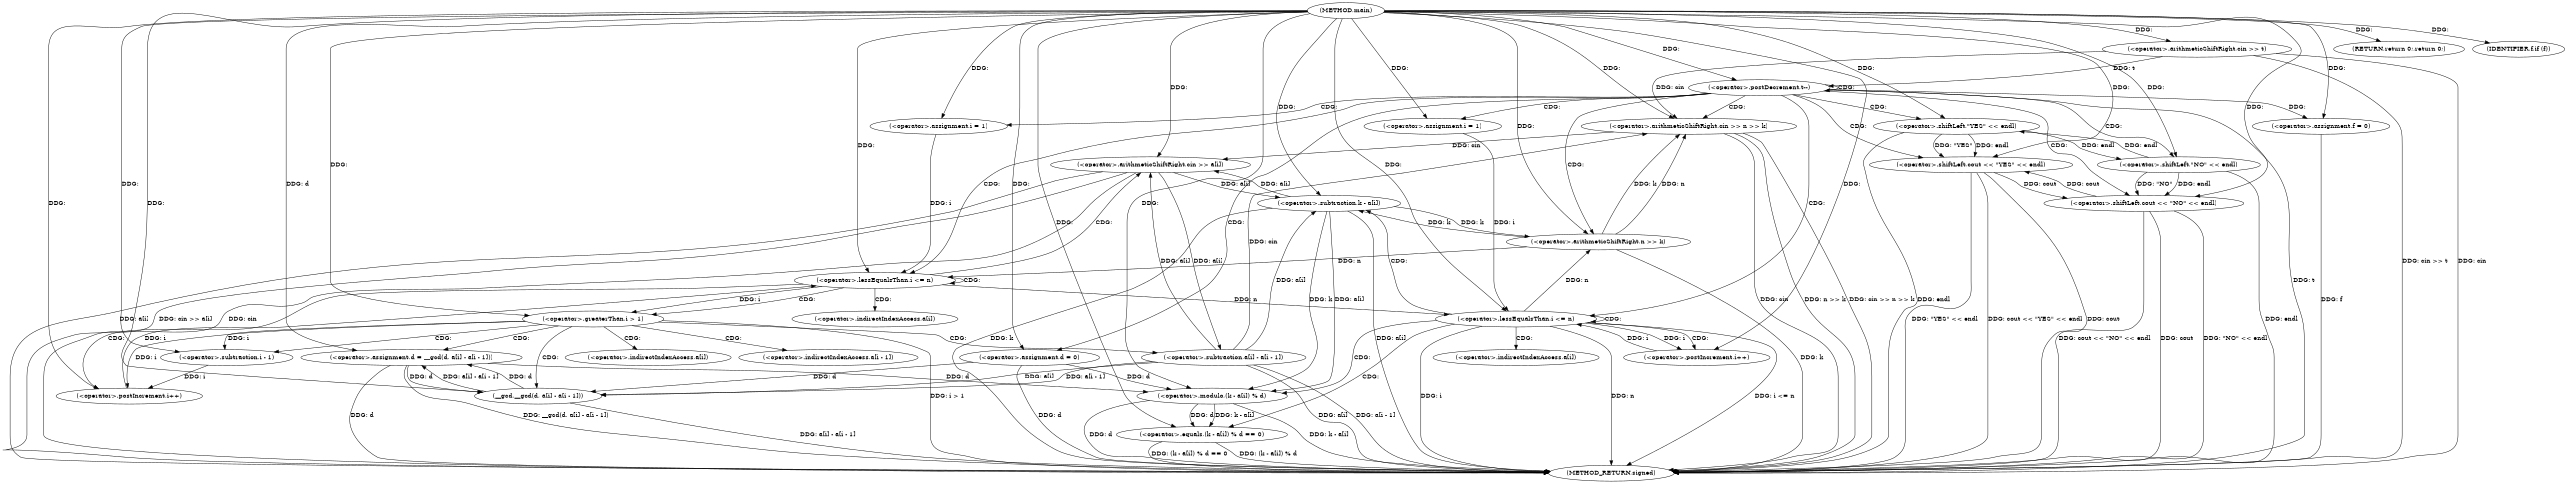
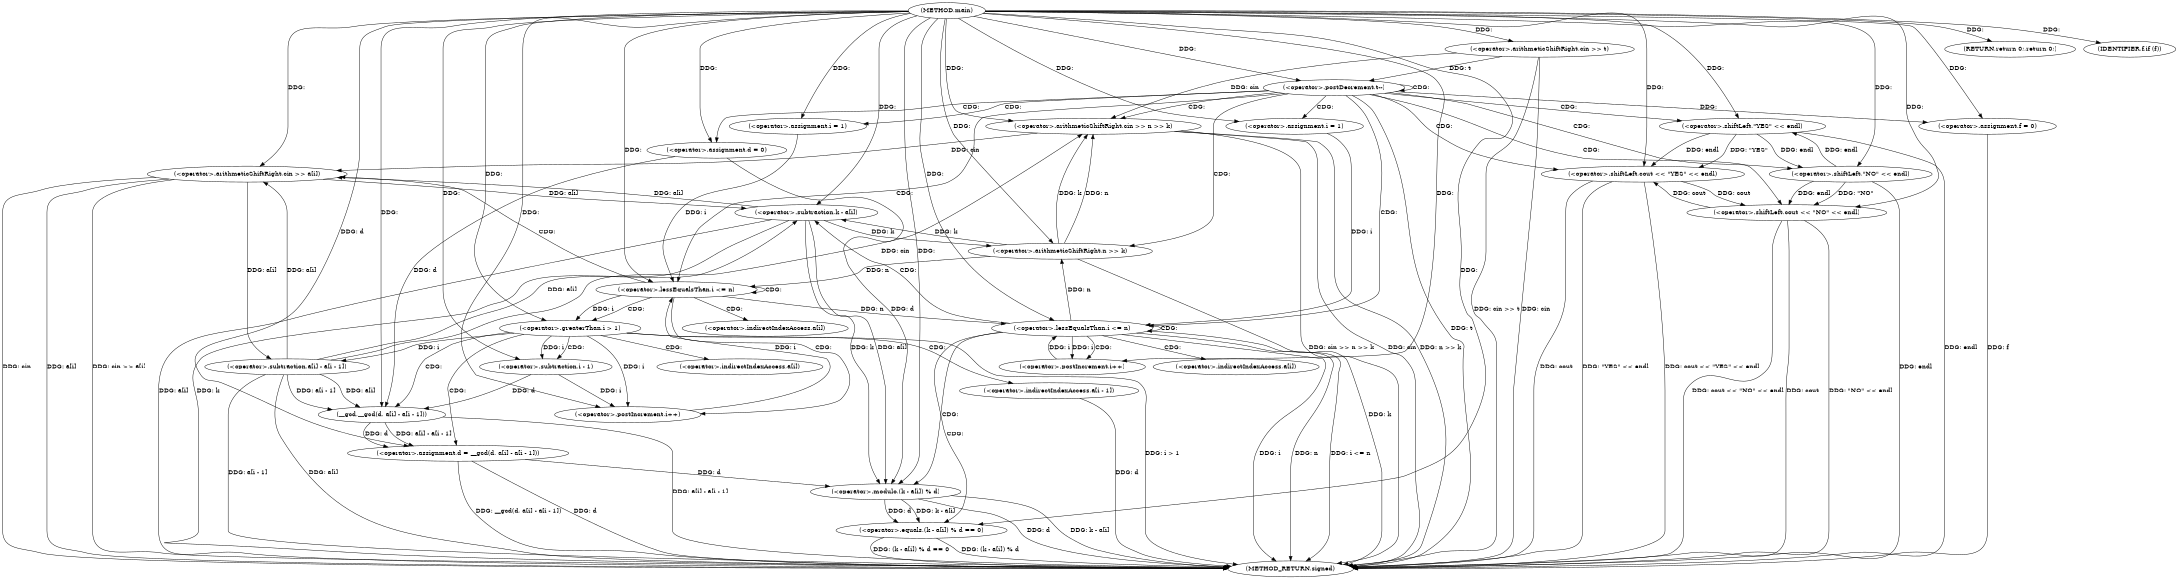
(959, 338) -> (429, 348)
(425, 386) -> (481, 395)
(1255, 467) -> (1116, 517)
